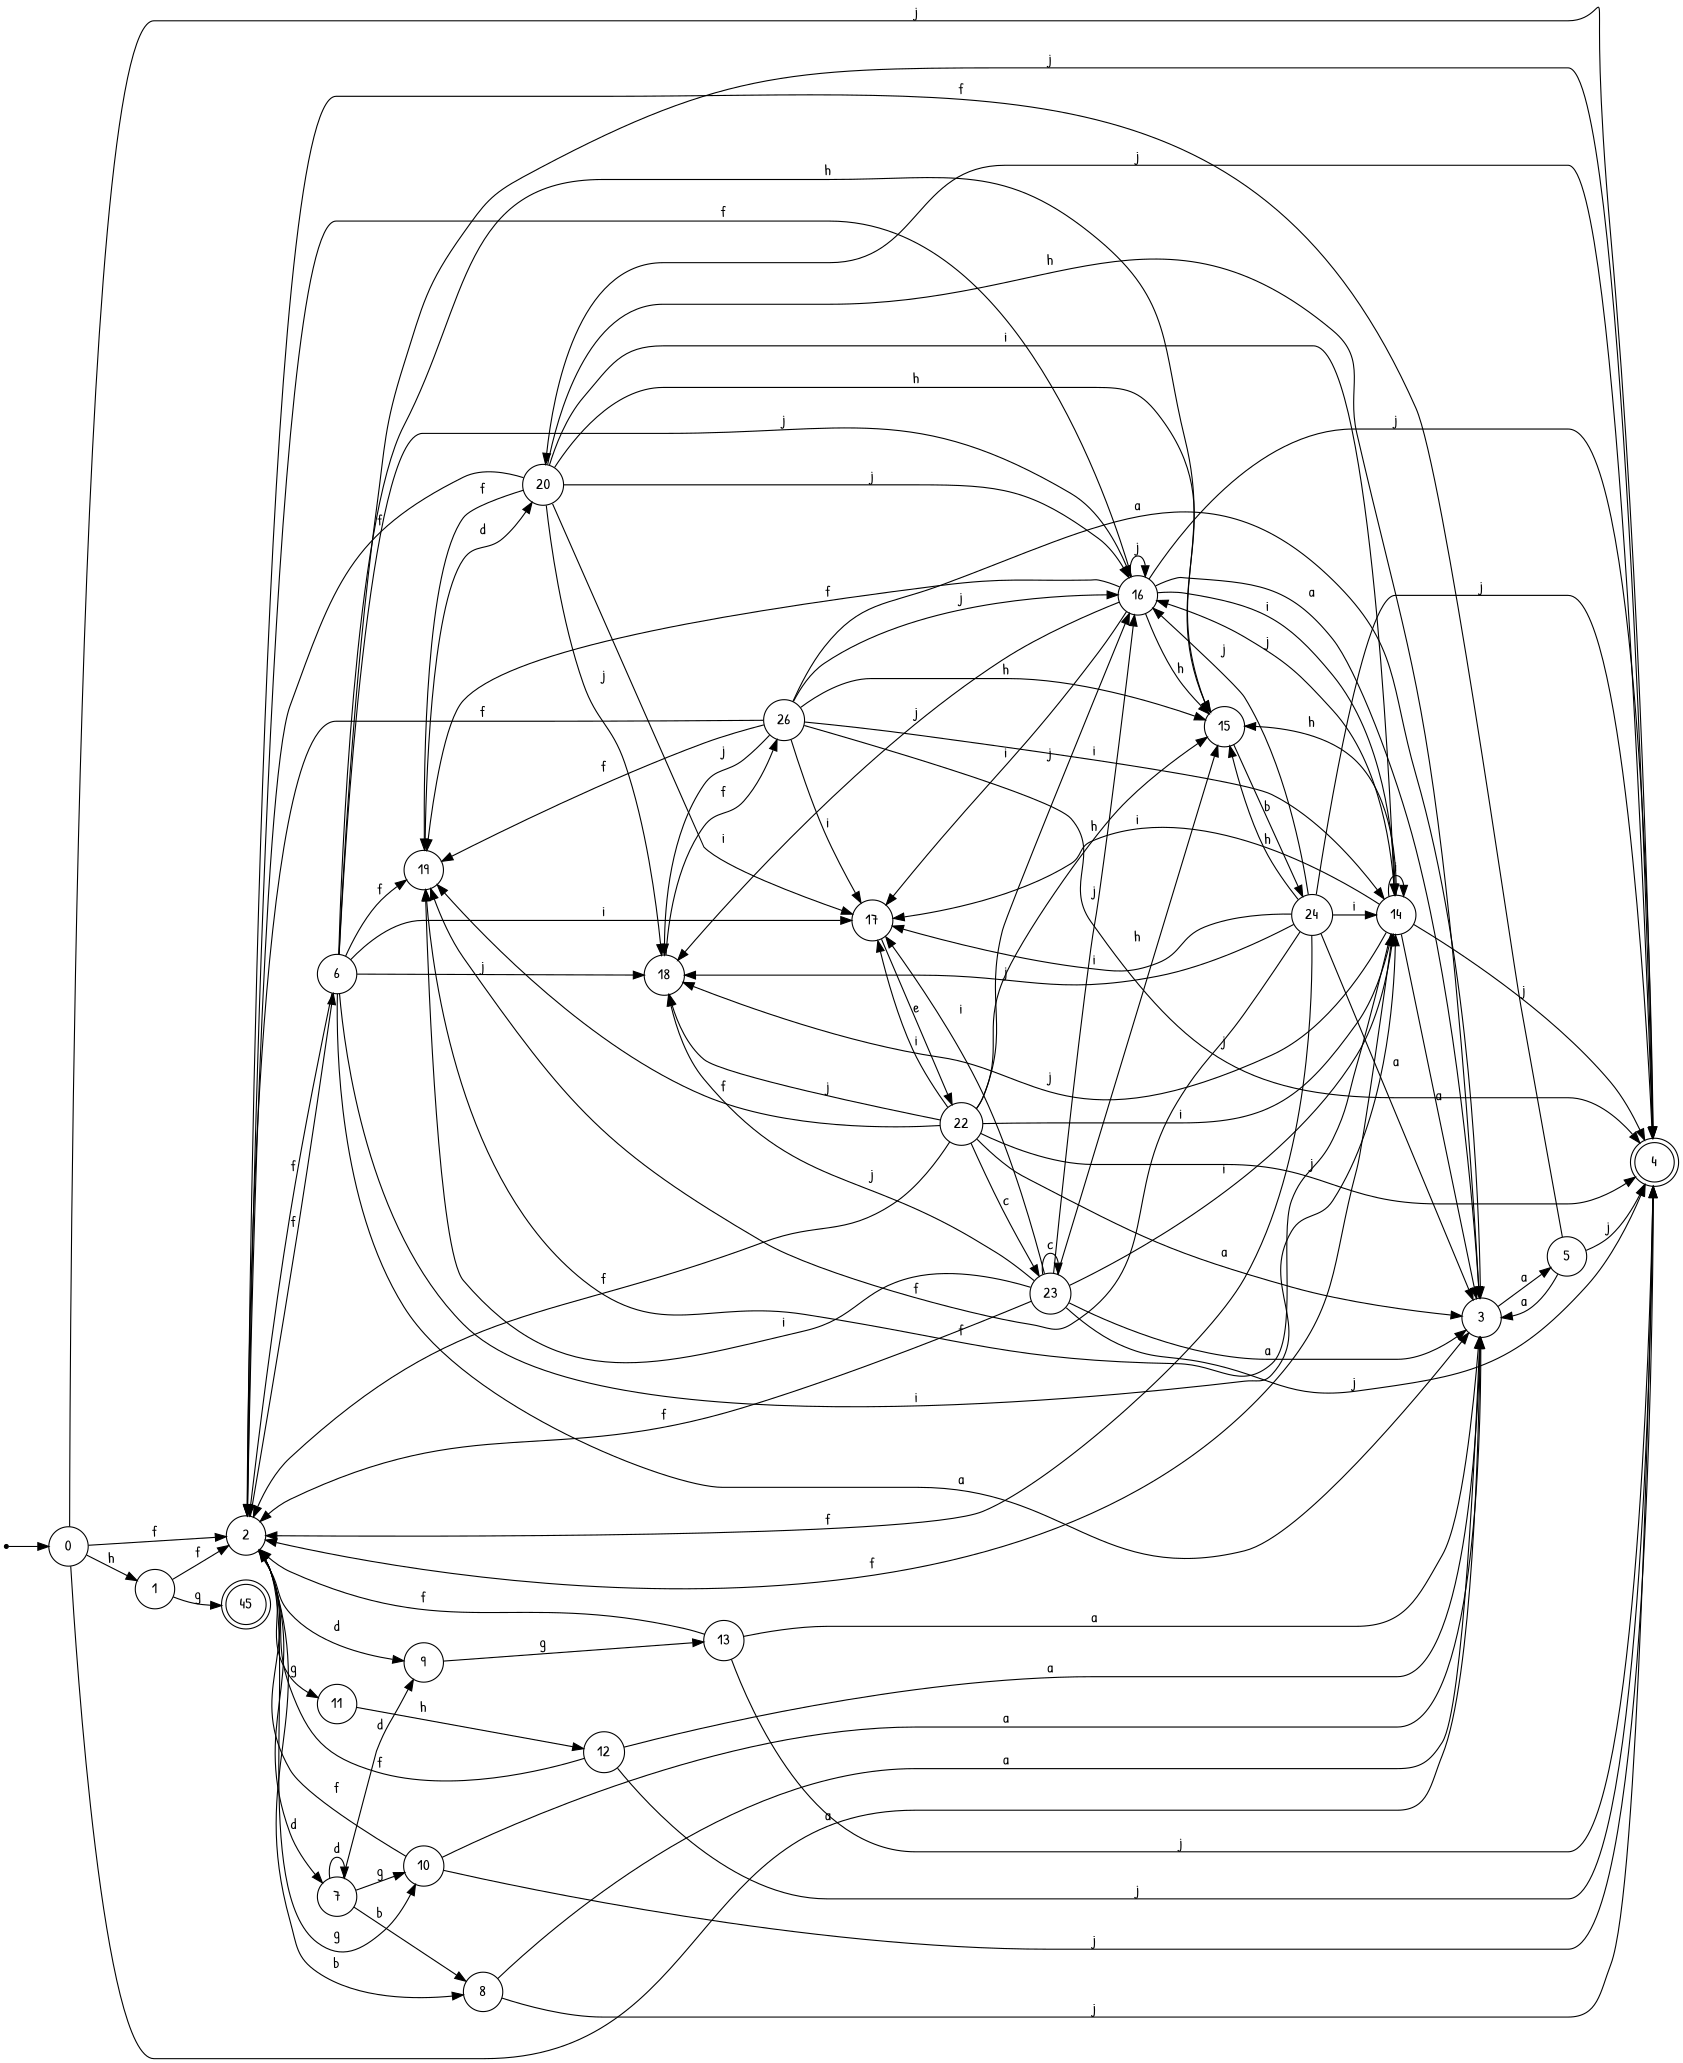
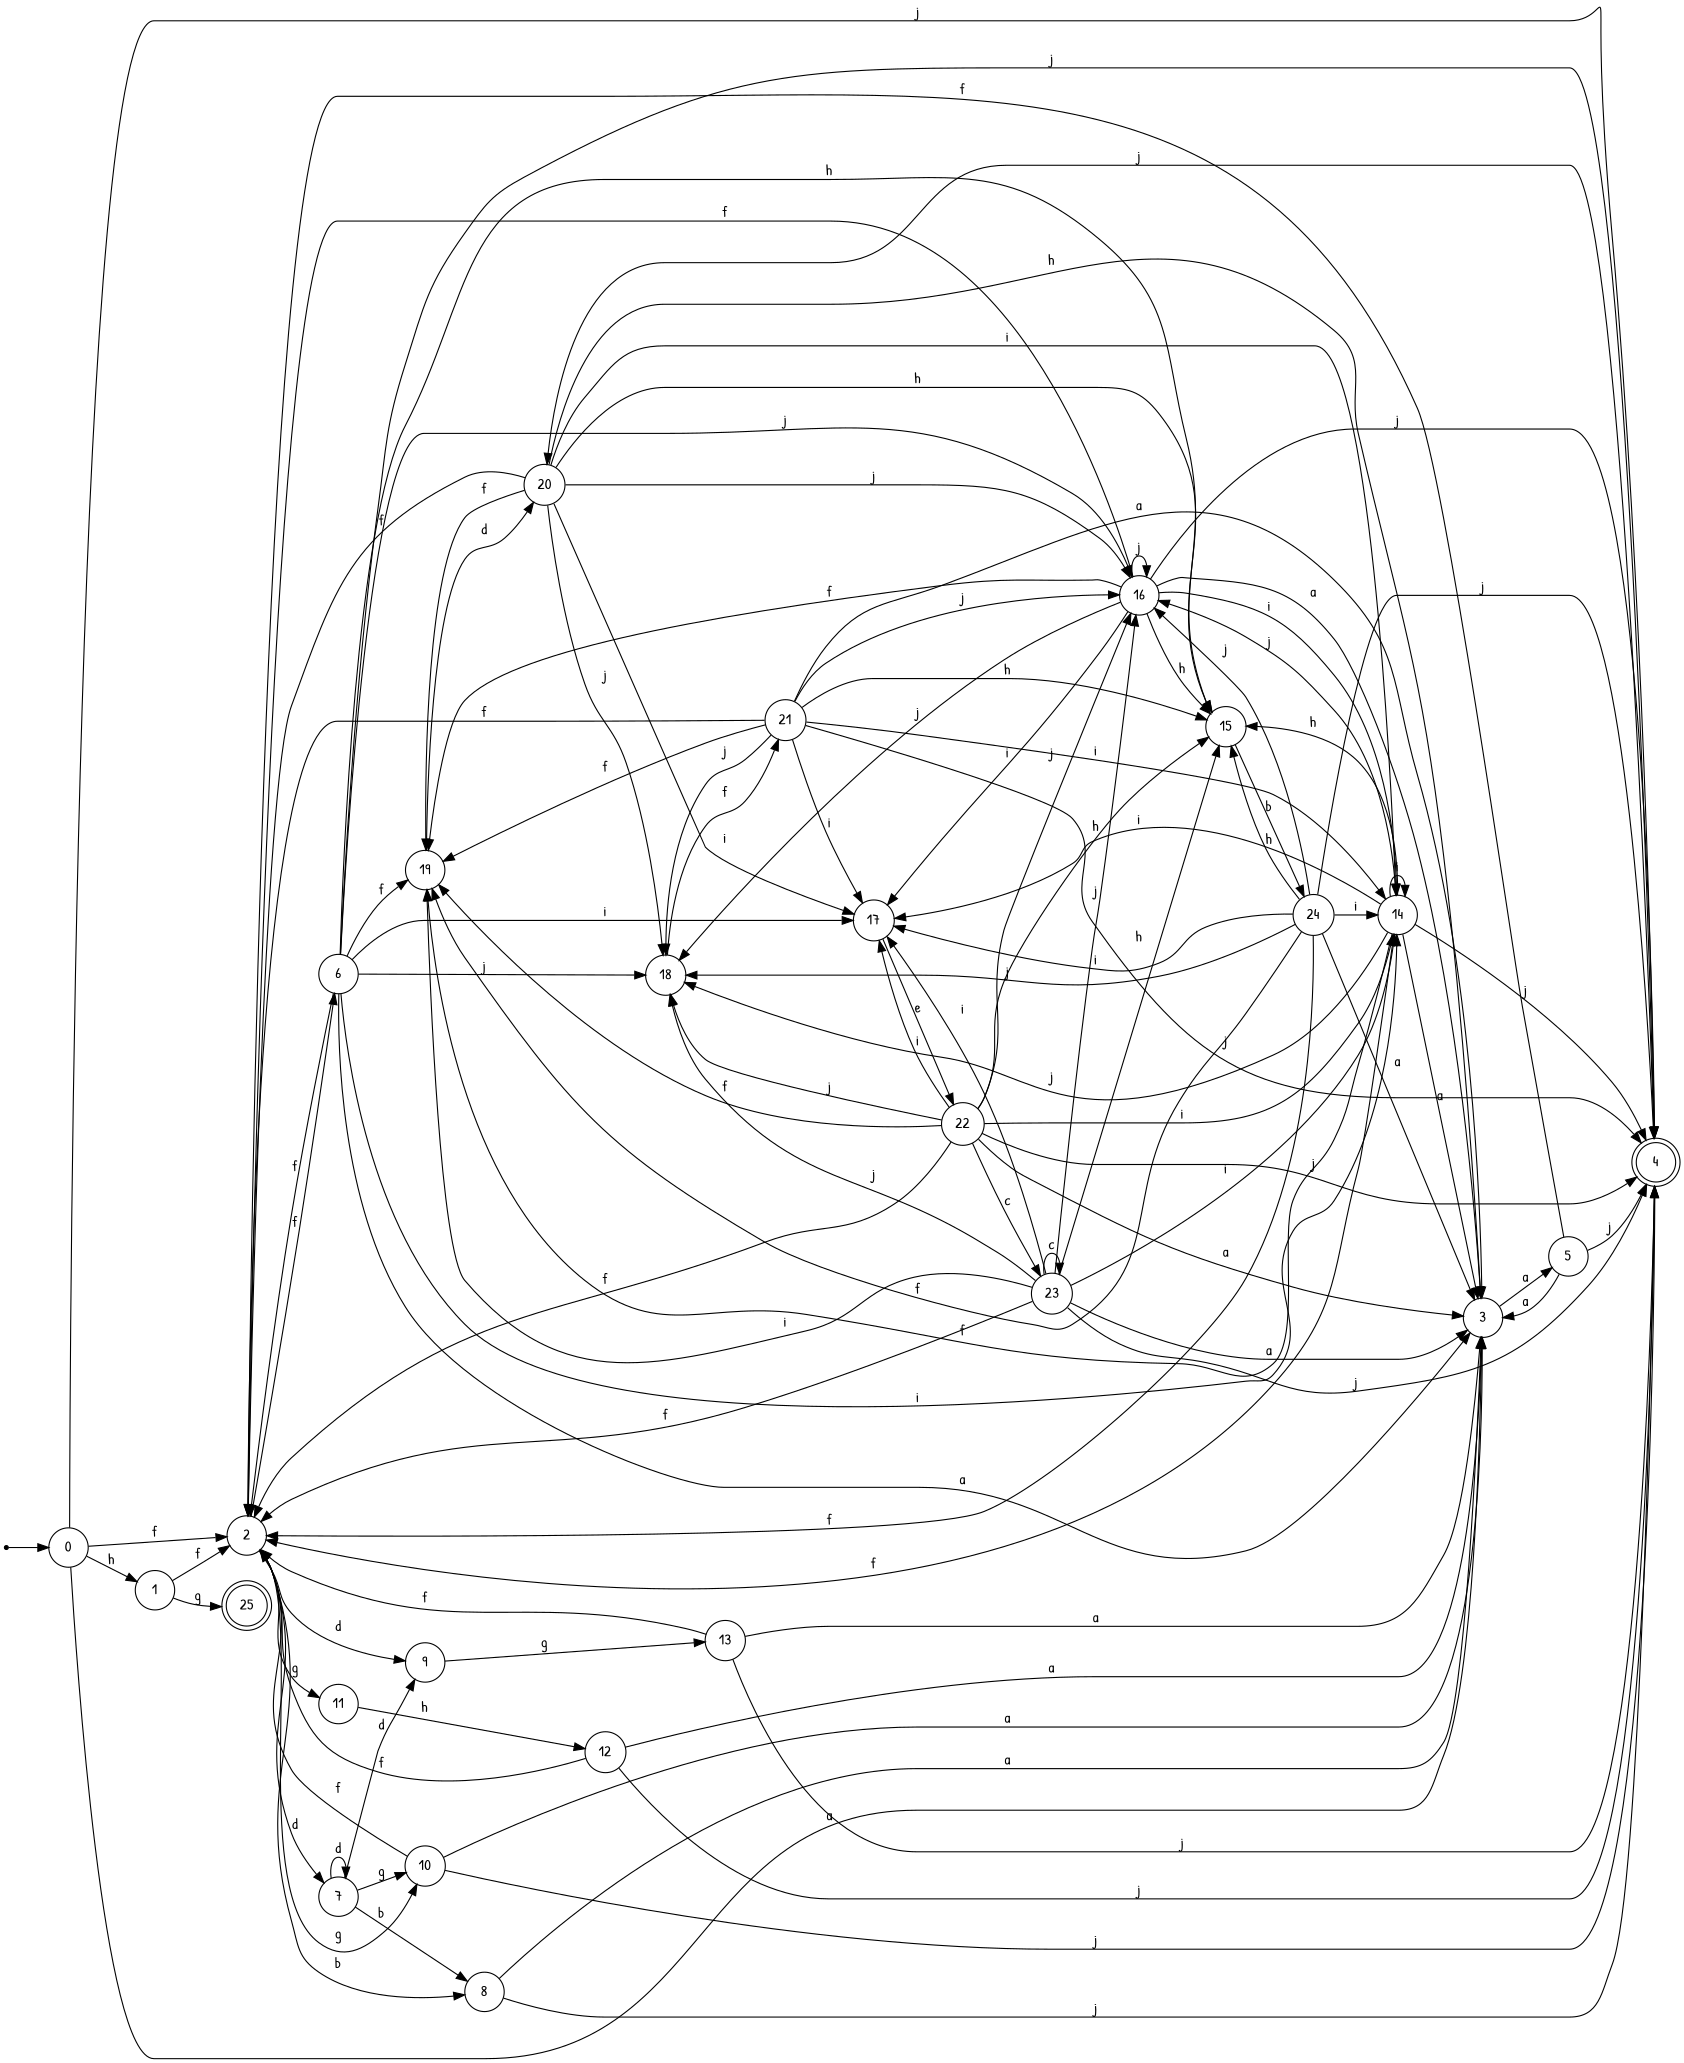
(784, 720) -> (786, 720)
(246, 1604) -> (247, 1606)
